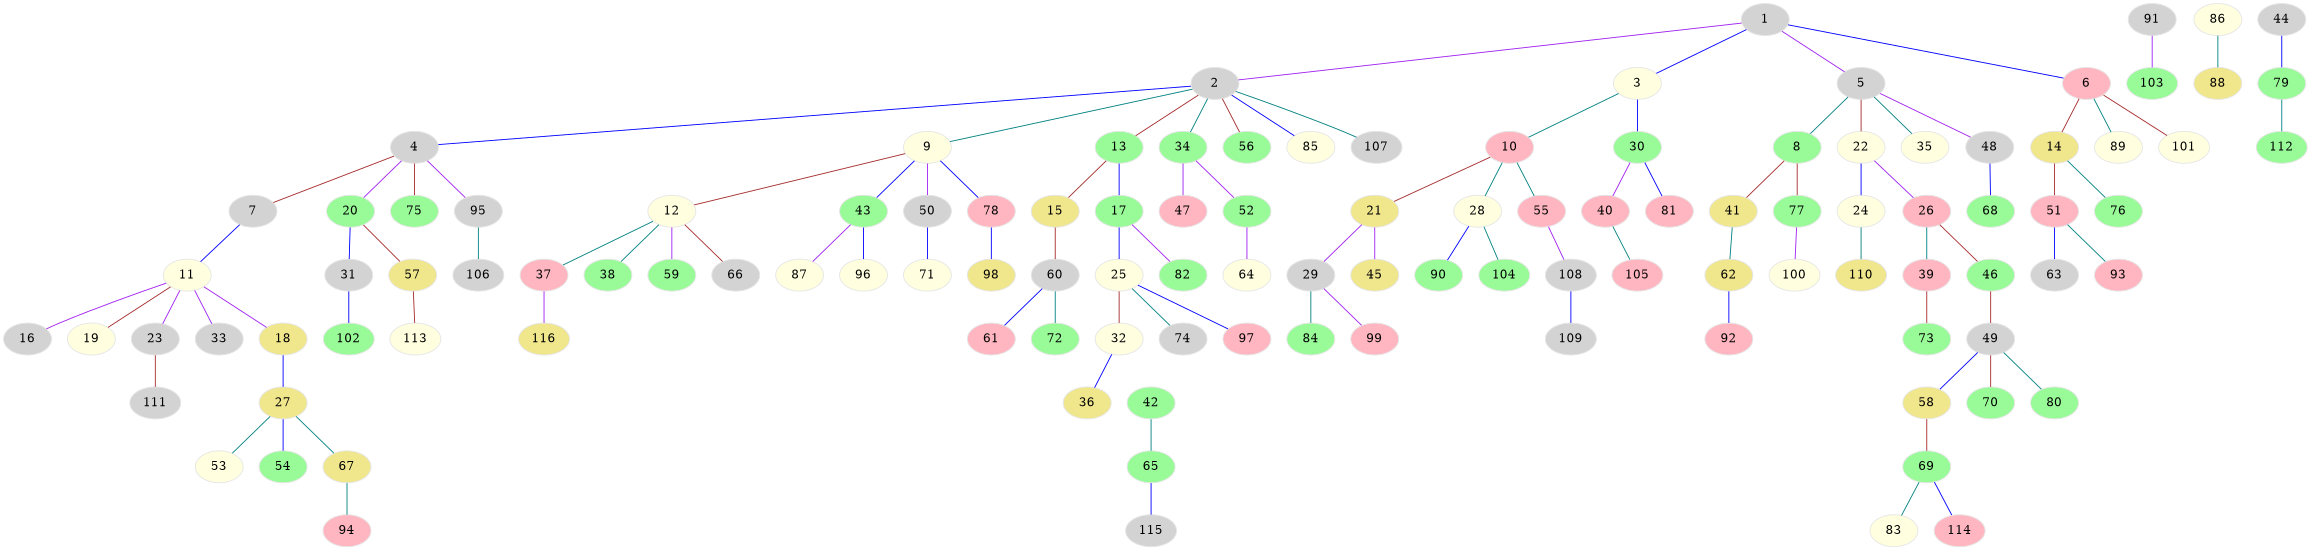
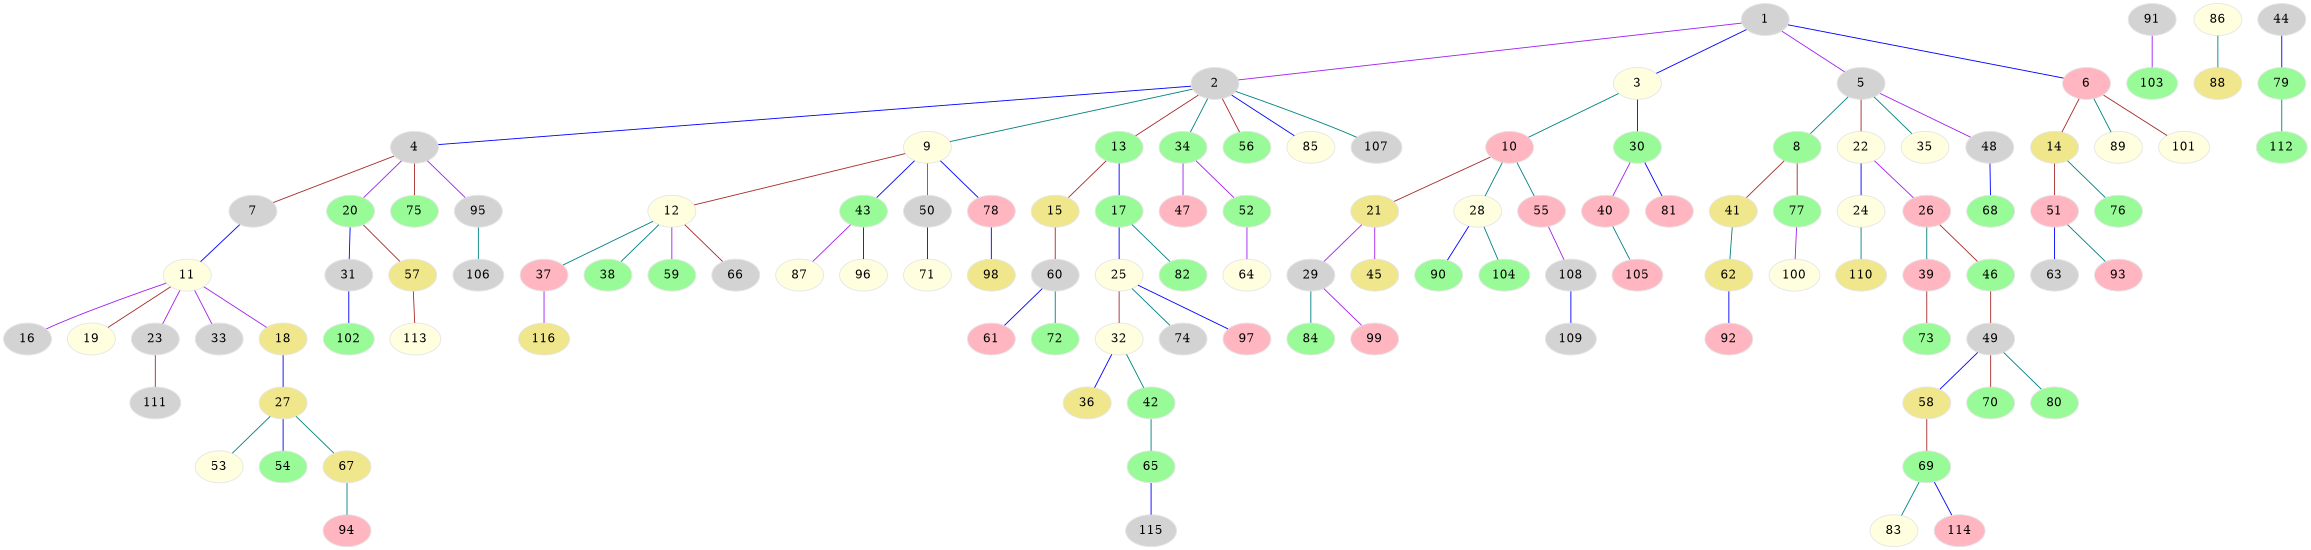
(1151, 243) -> (1151, 243)
none -> (1135, 371)
